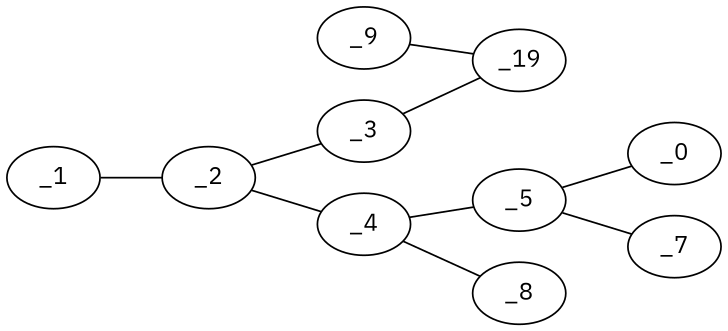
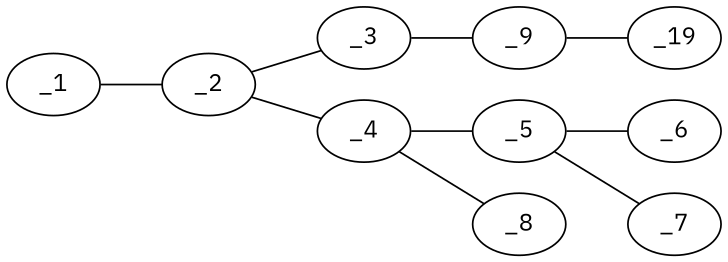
(442, 96) -> (442, 38)
(674, 154) -> (674, 131)
